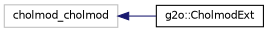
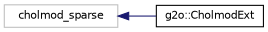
(61, 16) -> (61, 16)
